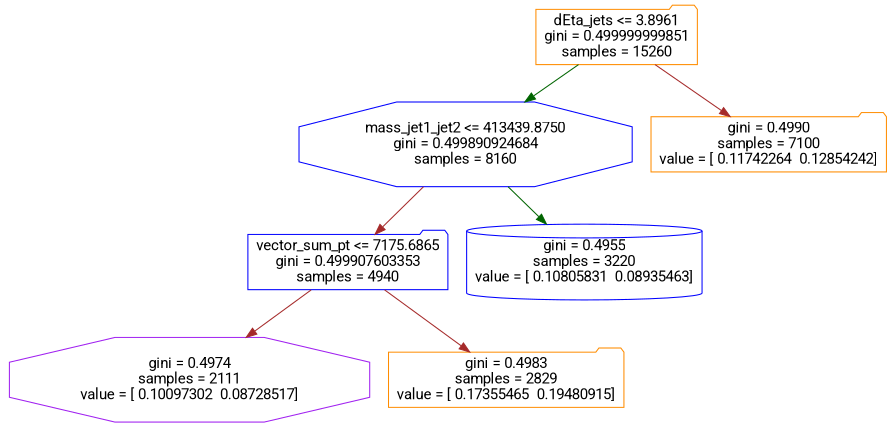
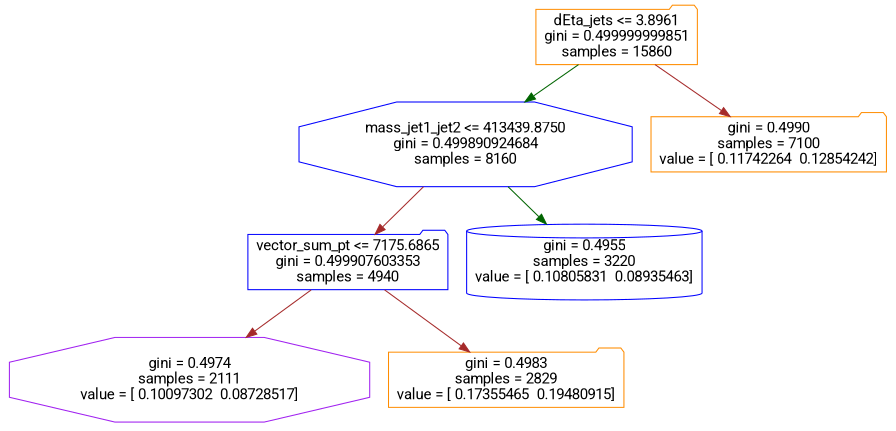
(617, 37) -> (617, 37)
